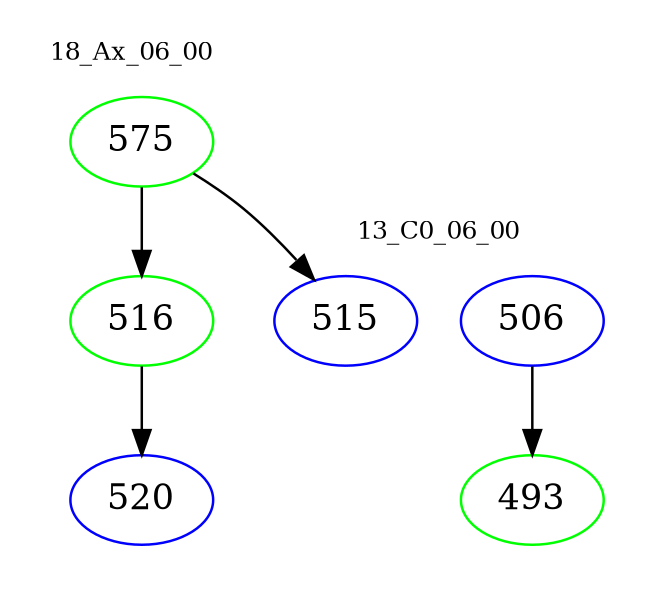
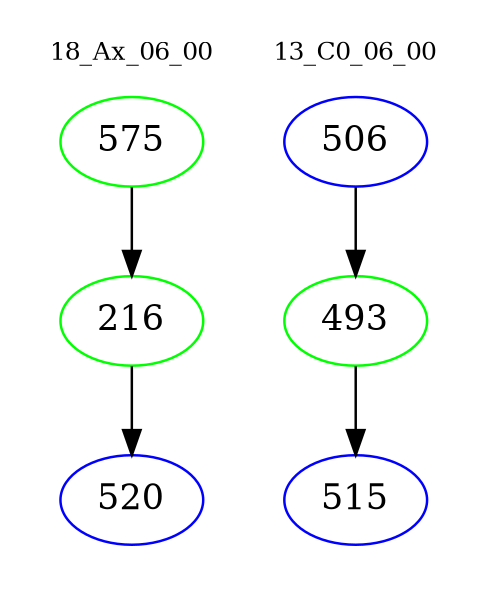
(271, 233) -> (356, 398)
(142, 321) -> (132, 321)
